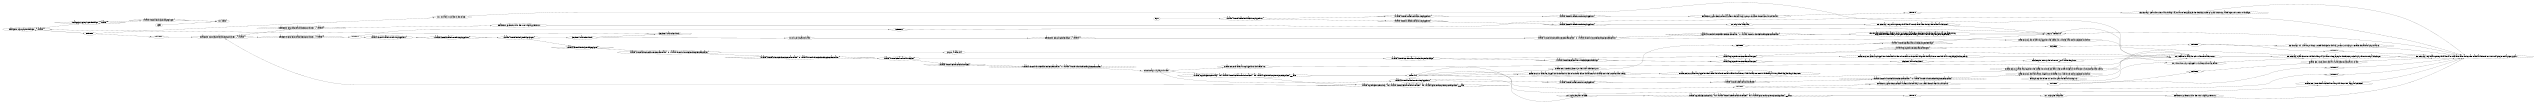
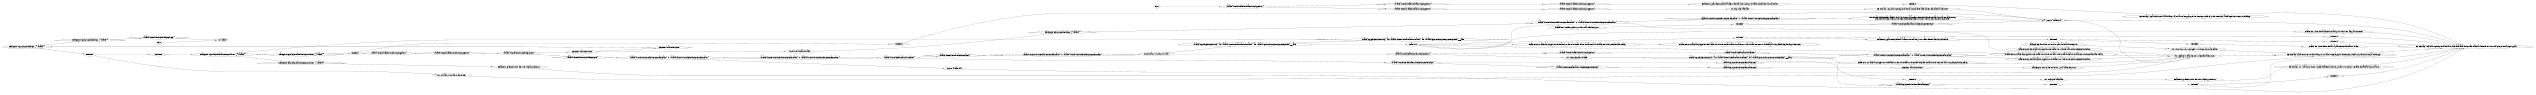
(159, 25) -> (159, 43)
(1245, 67) -> none
(1577, 96) -> (1577, 58)
